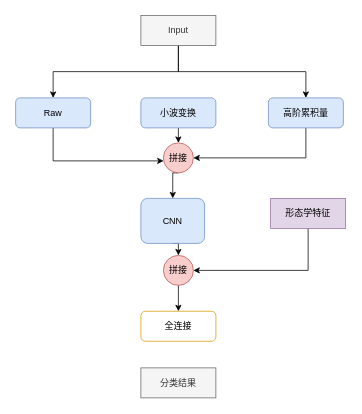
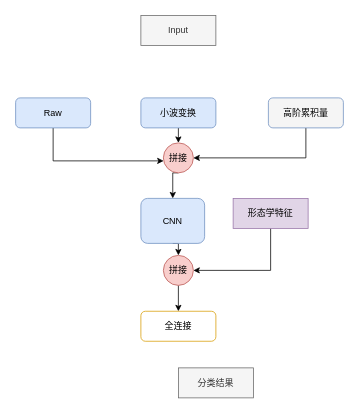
(114, 72) -> none
(243, 72) -> none
(306, 113) -> (306, 113)
(308, 213) -> (270, 213)
(178, 383) -> (216, 383)
